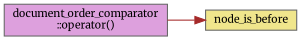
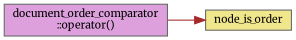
(251, 20) -> (249, 20)
